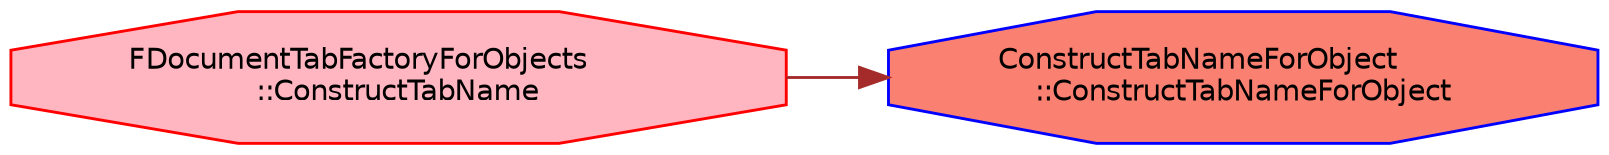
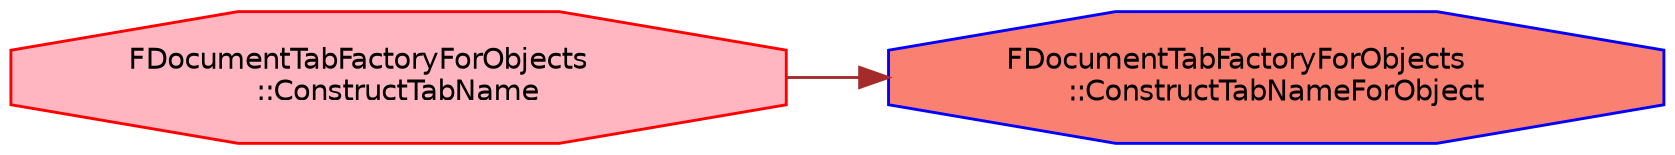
(1243, 77) -> (1276, 77)
